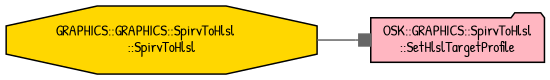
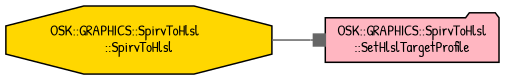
(162, 40) -> (139, 40)
